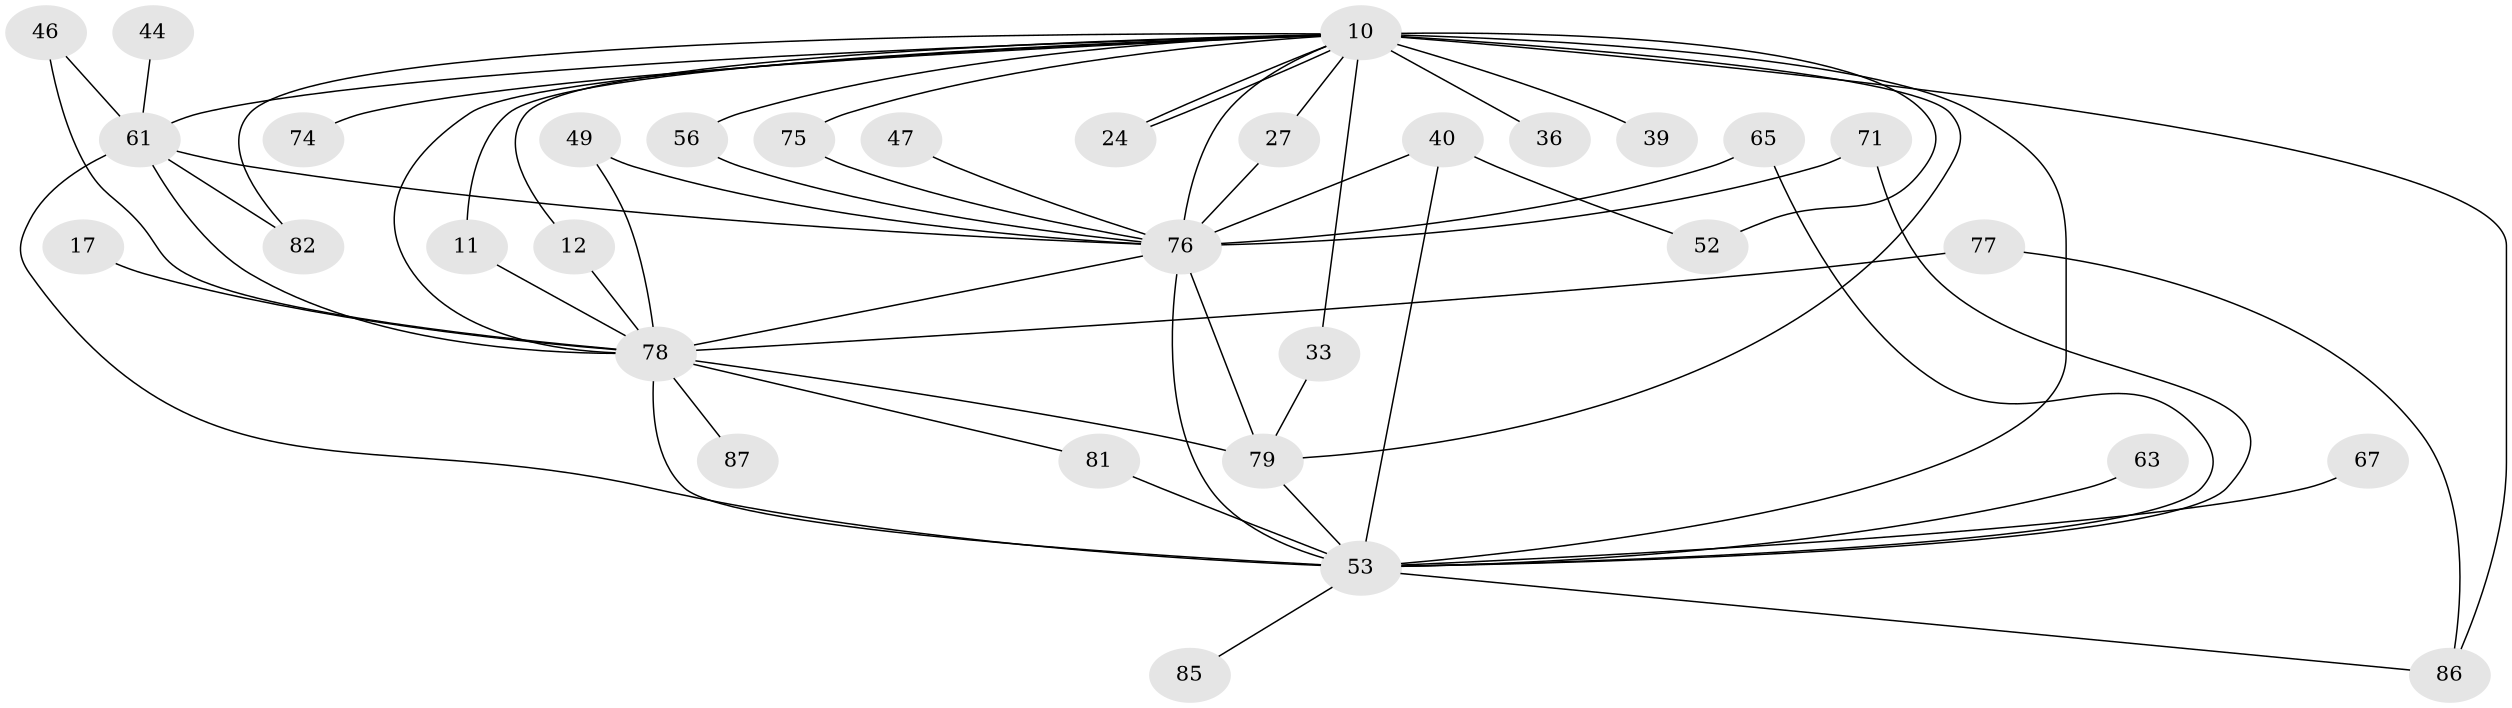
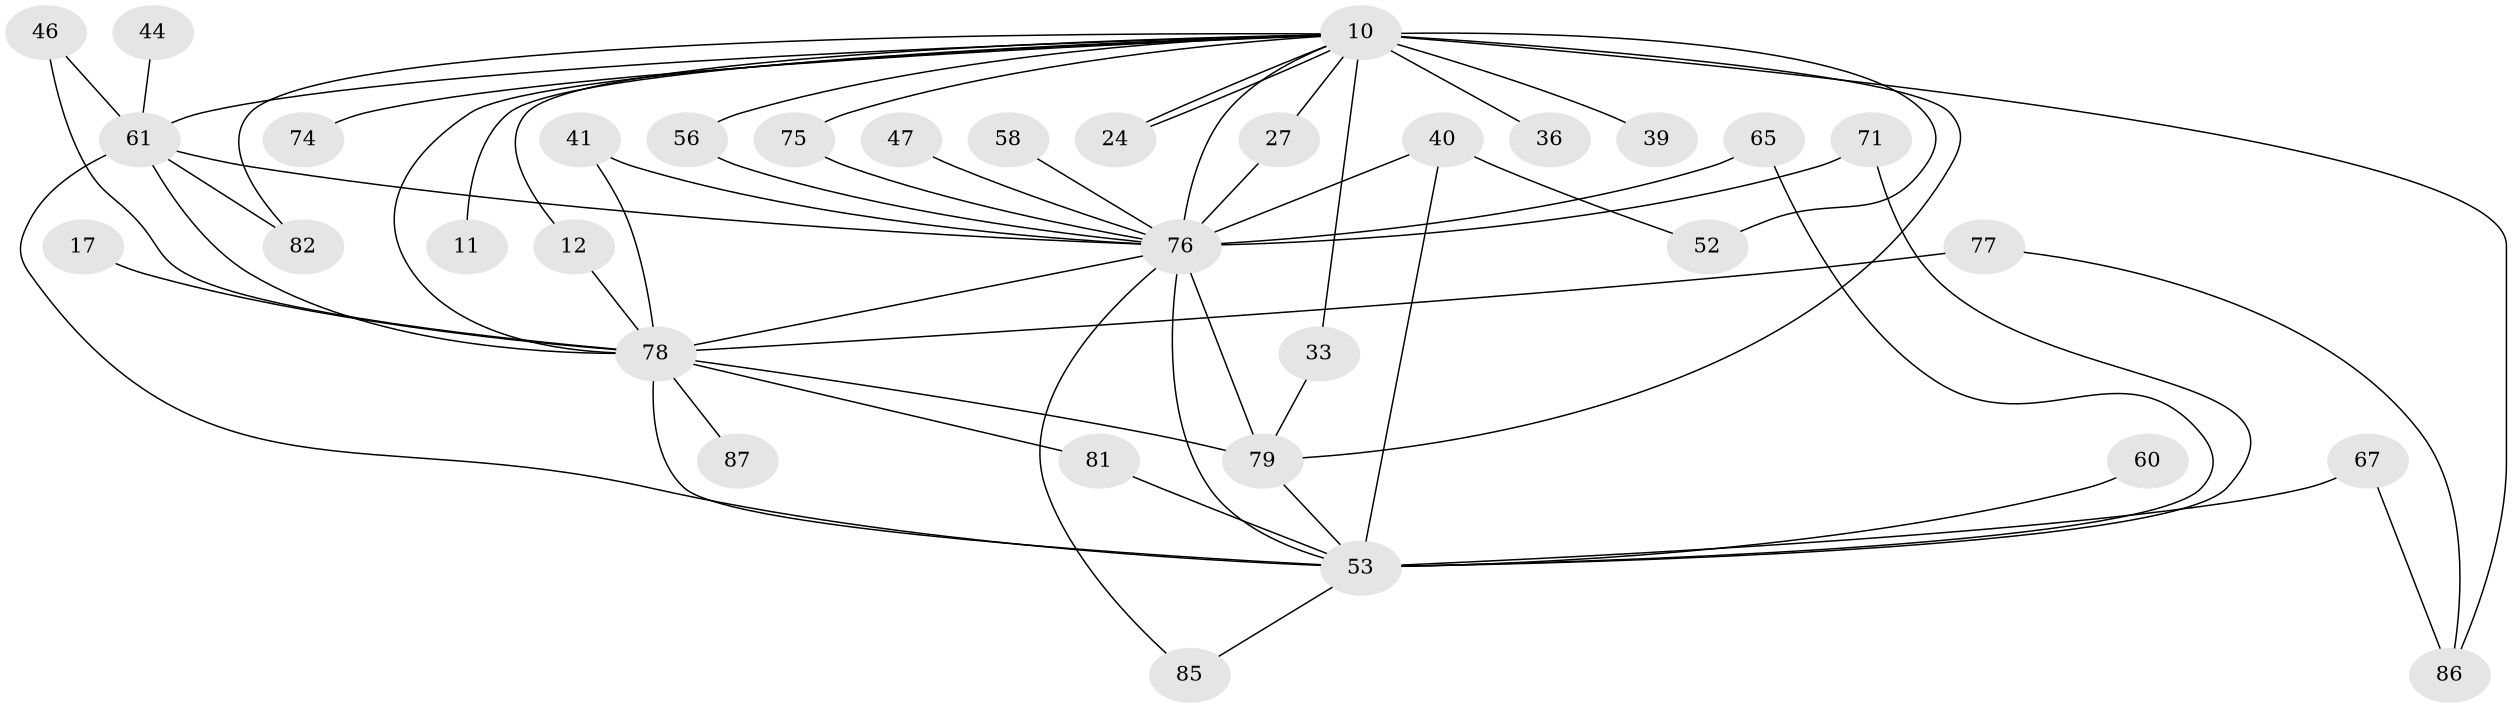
(580, 140) -> (580, 140)
none -> (1009, 140)
(2066, 285) -> none
(561, 300) -> none
(2148, 461) -> (2148, 461)
none -> (1041, 462)
(1905, 622) -> (2409, 568)
